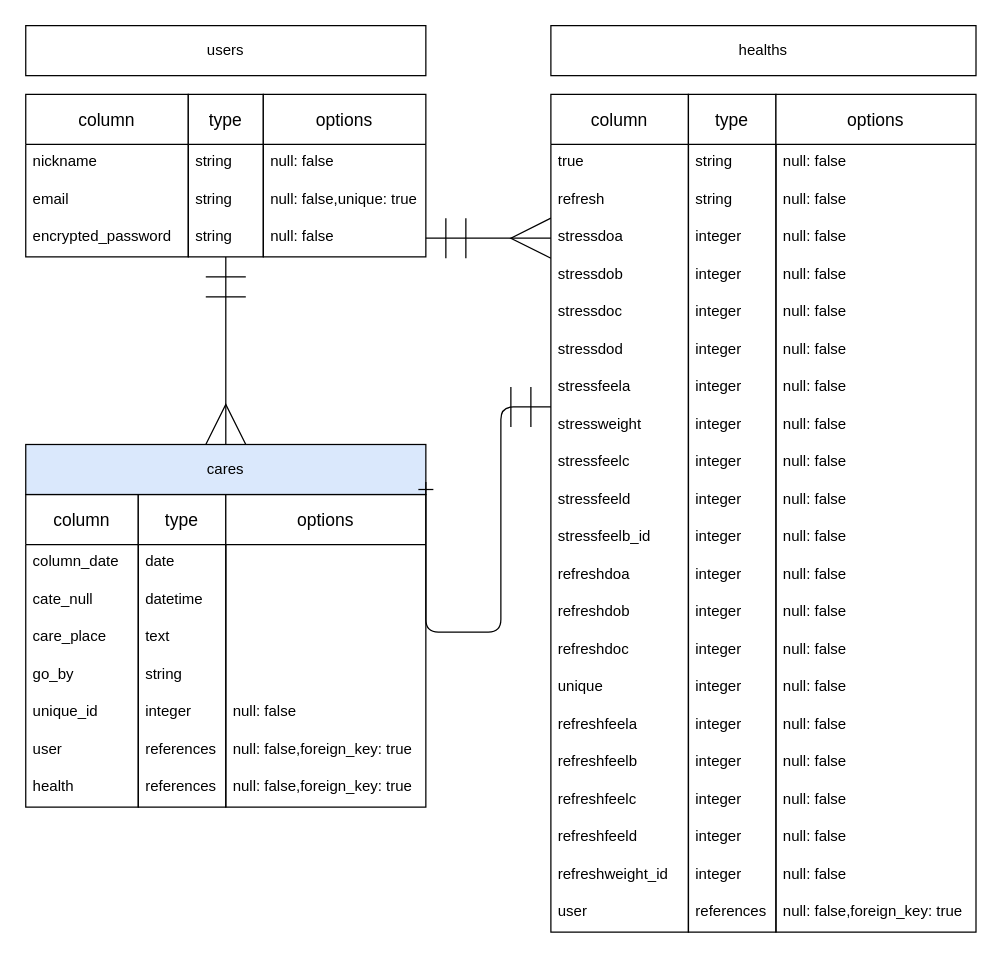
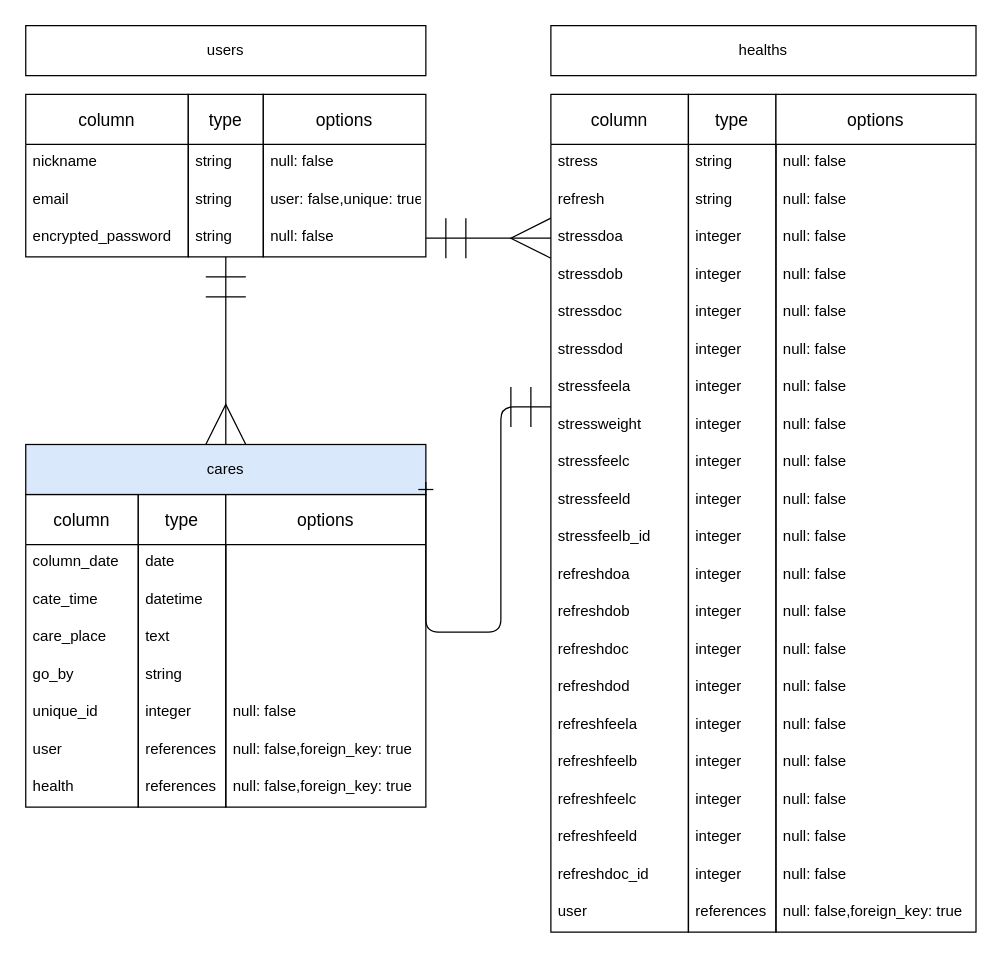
(574, 161) -> (583, 161)
(353, 199) -> (357, 199)
(66, 599) -> (68, 599)
(581, 686) -> (600, 686)
(621, 874) -> (610, 874)
